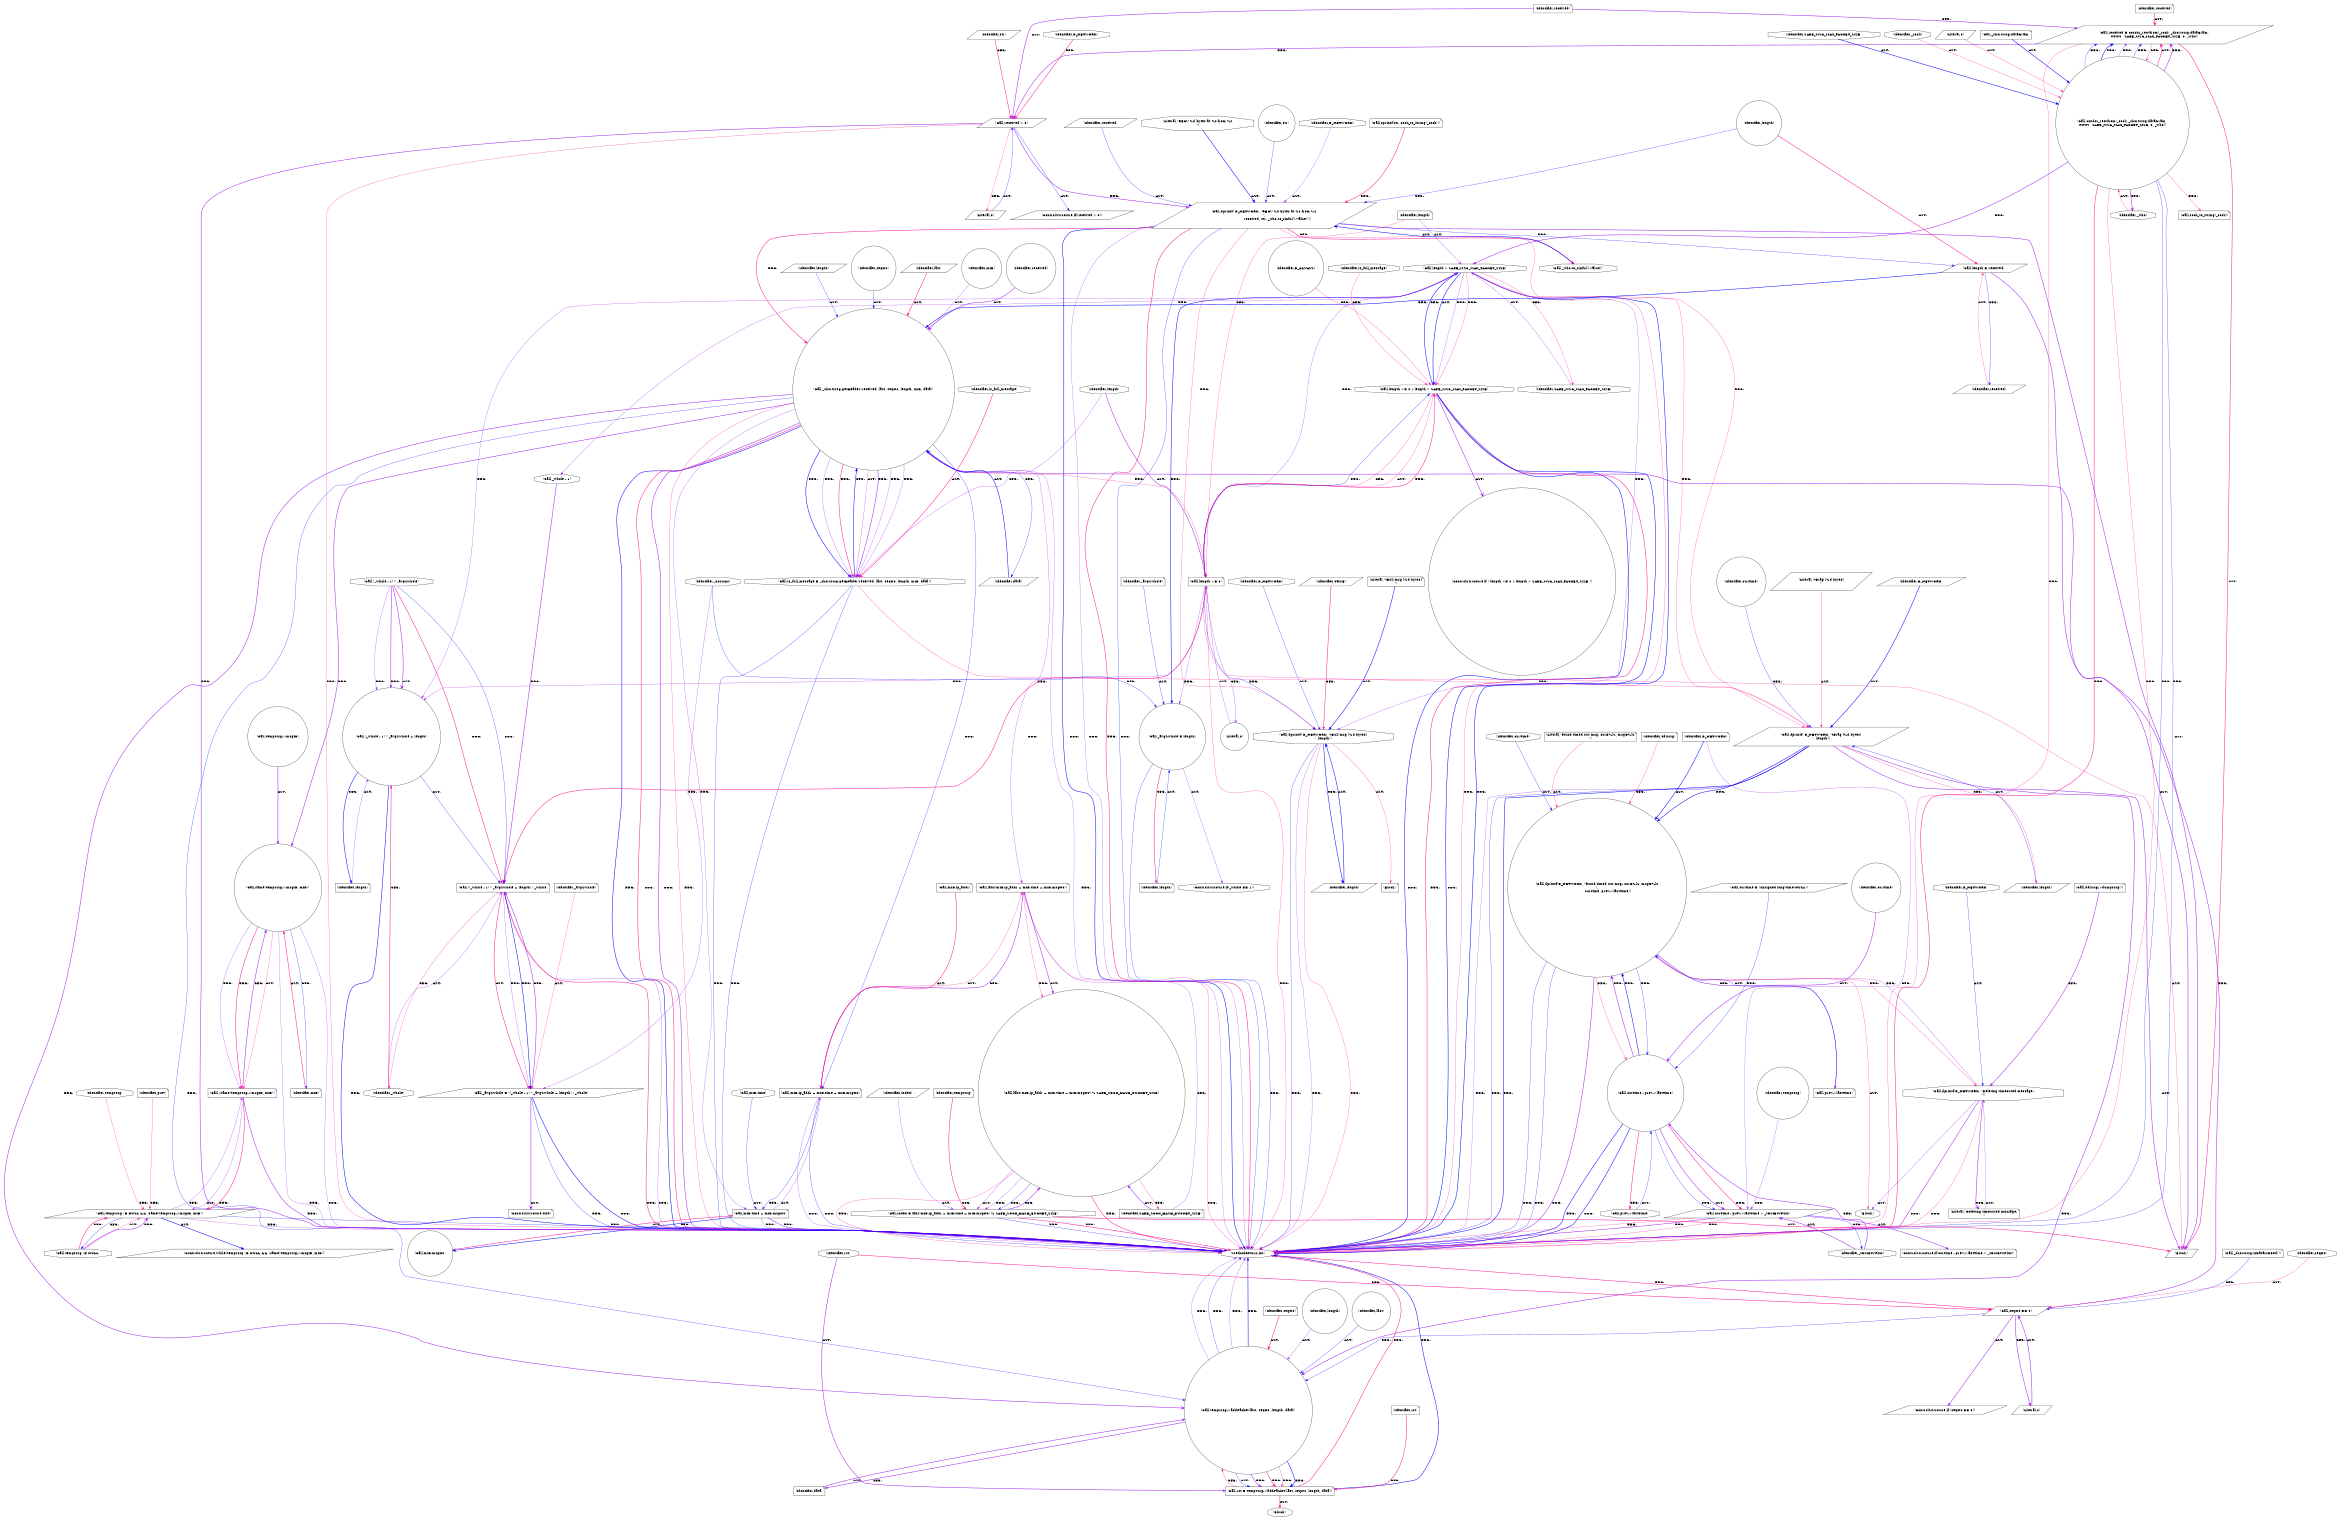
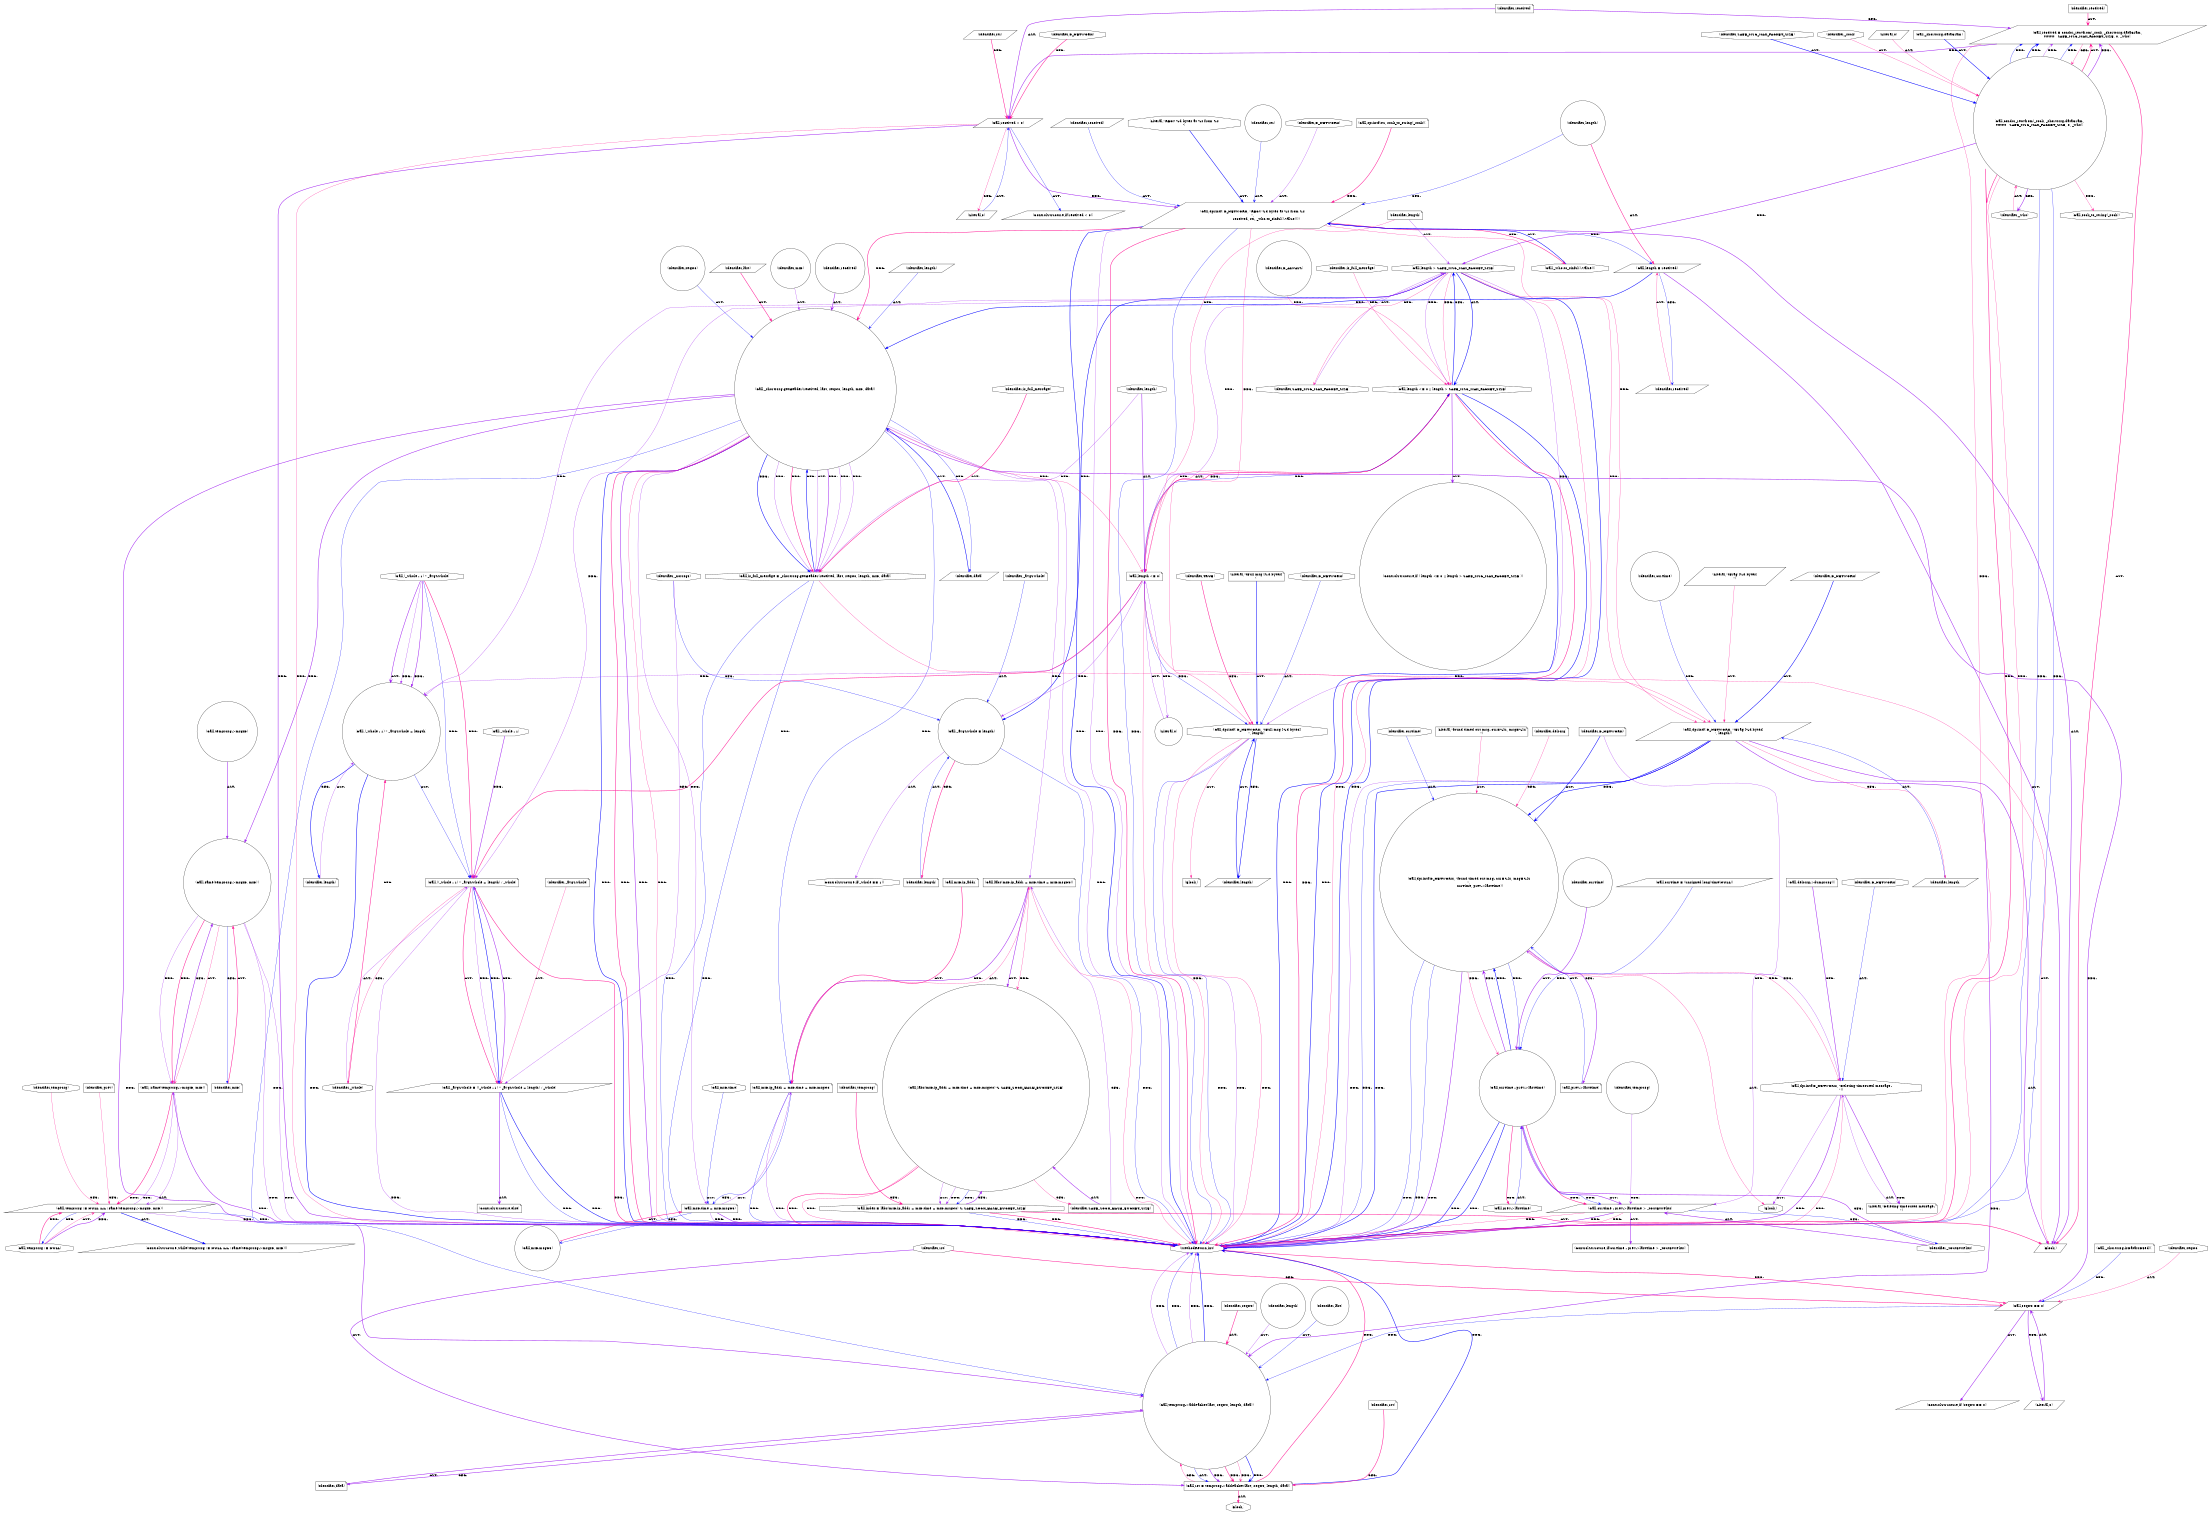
(2204, 215) -> (2096, 215)
(1346, 302) -> (1299, 302)
(985, 304) -> (796, 307)
(1331, 582) -> (1200, 576)
(898, 1093) -> none
(594, 1234) -> (627, 1228)
